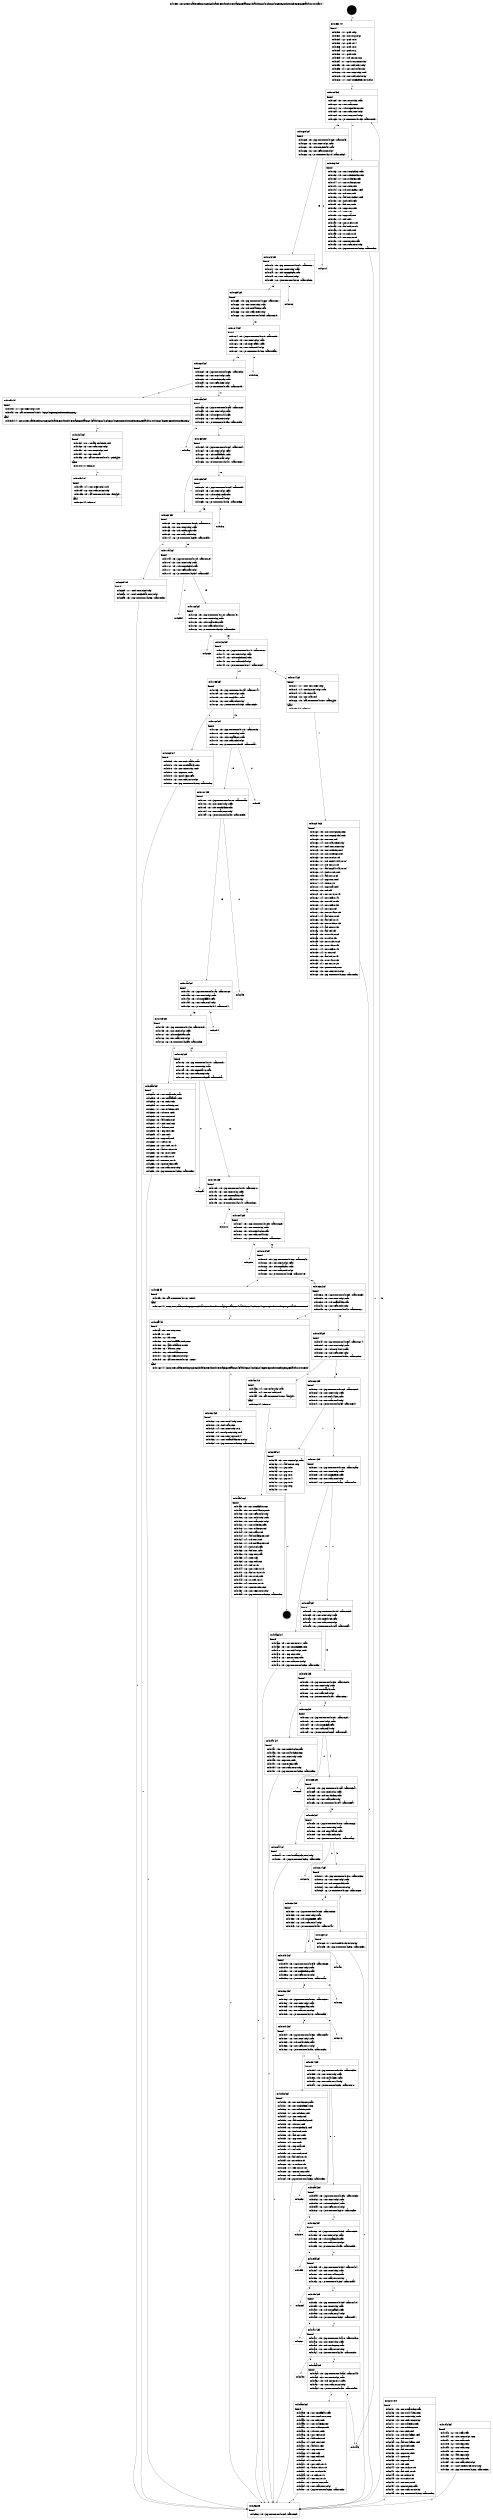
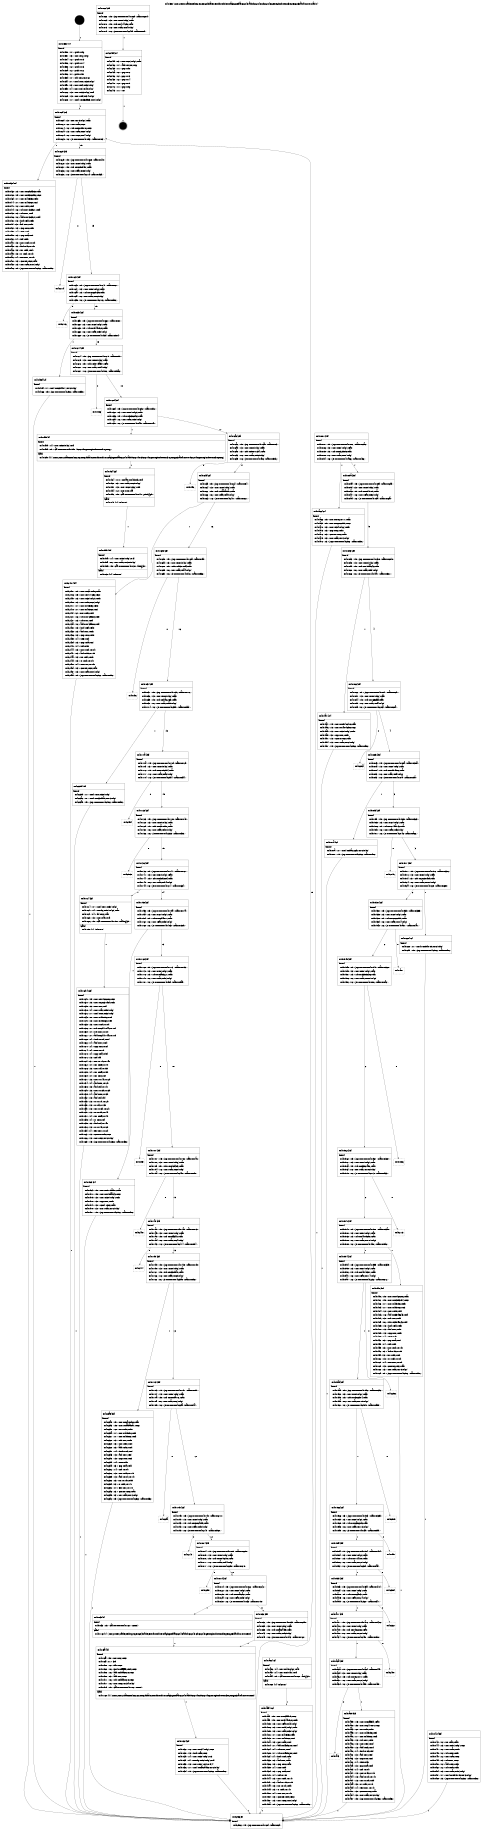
none -> (59, 386)
(186, 487) -> (153, 547)
(338, 1345) -> none
(374, 1349) -> (29, 1140)
(333, 1431) -> none
